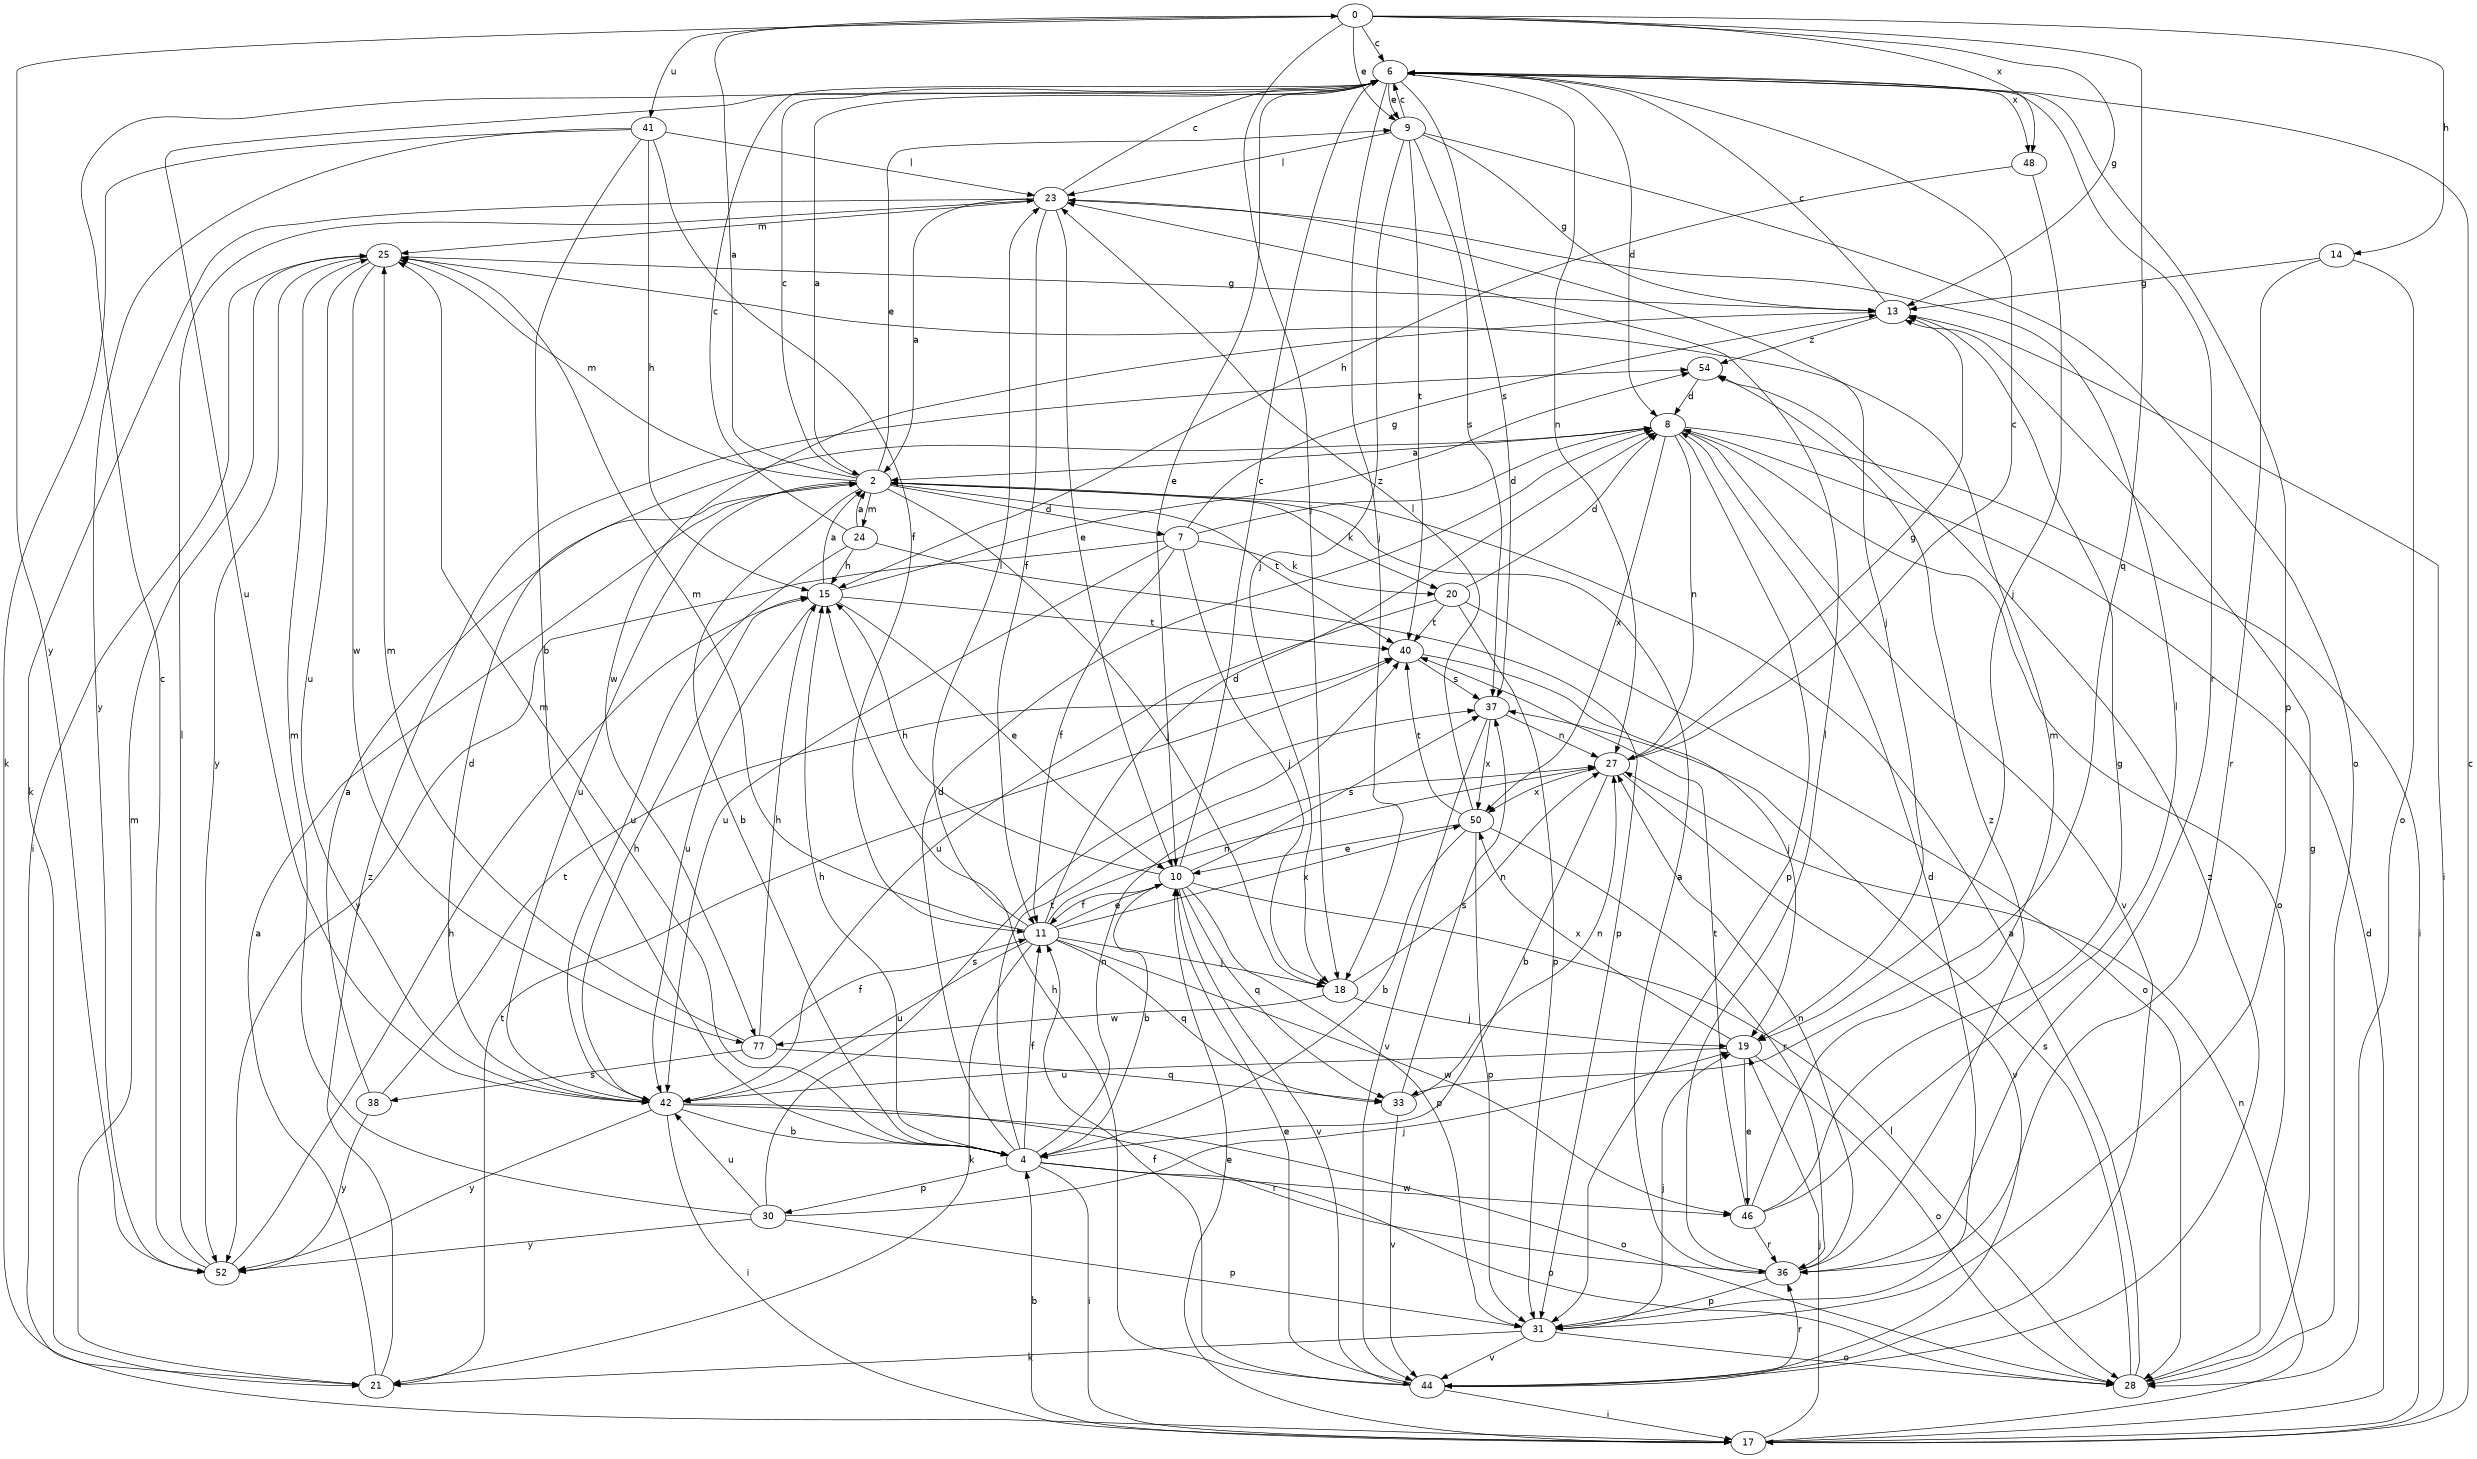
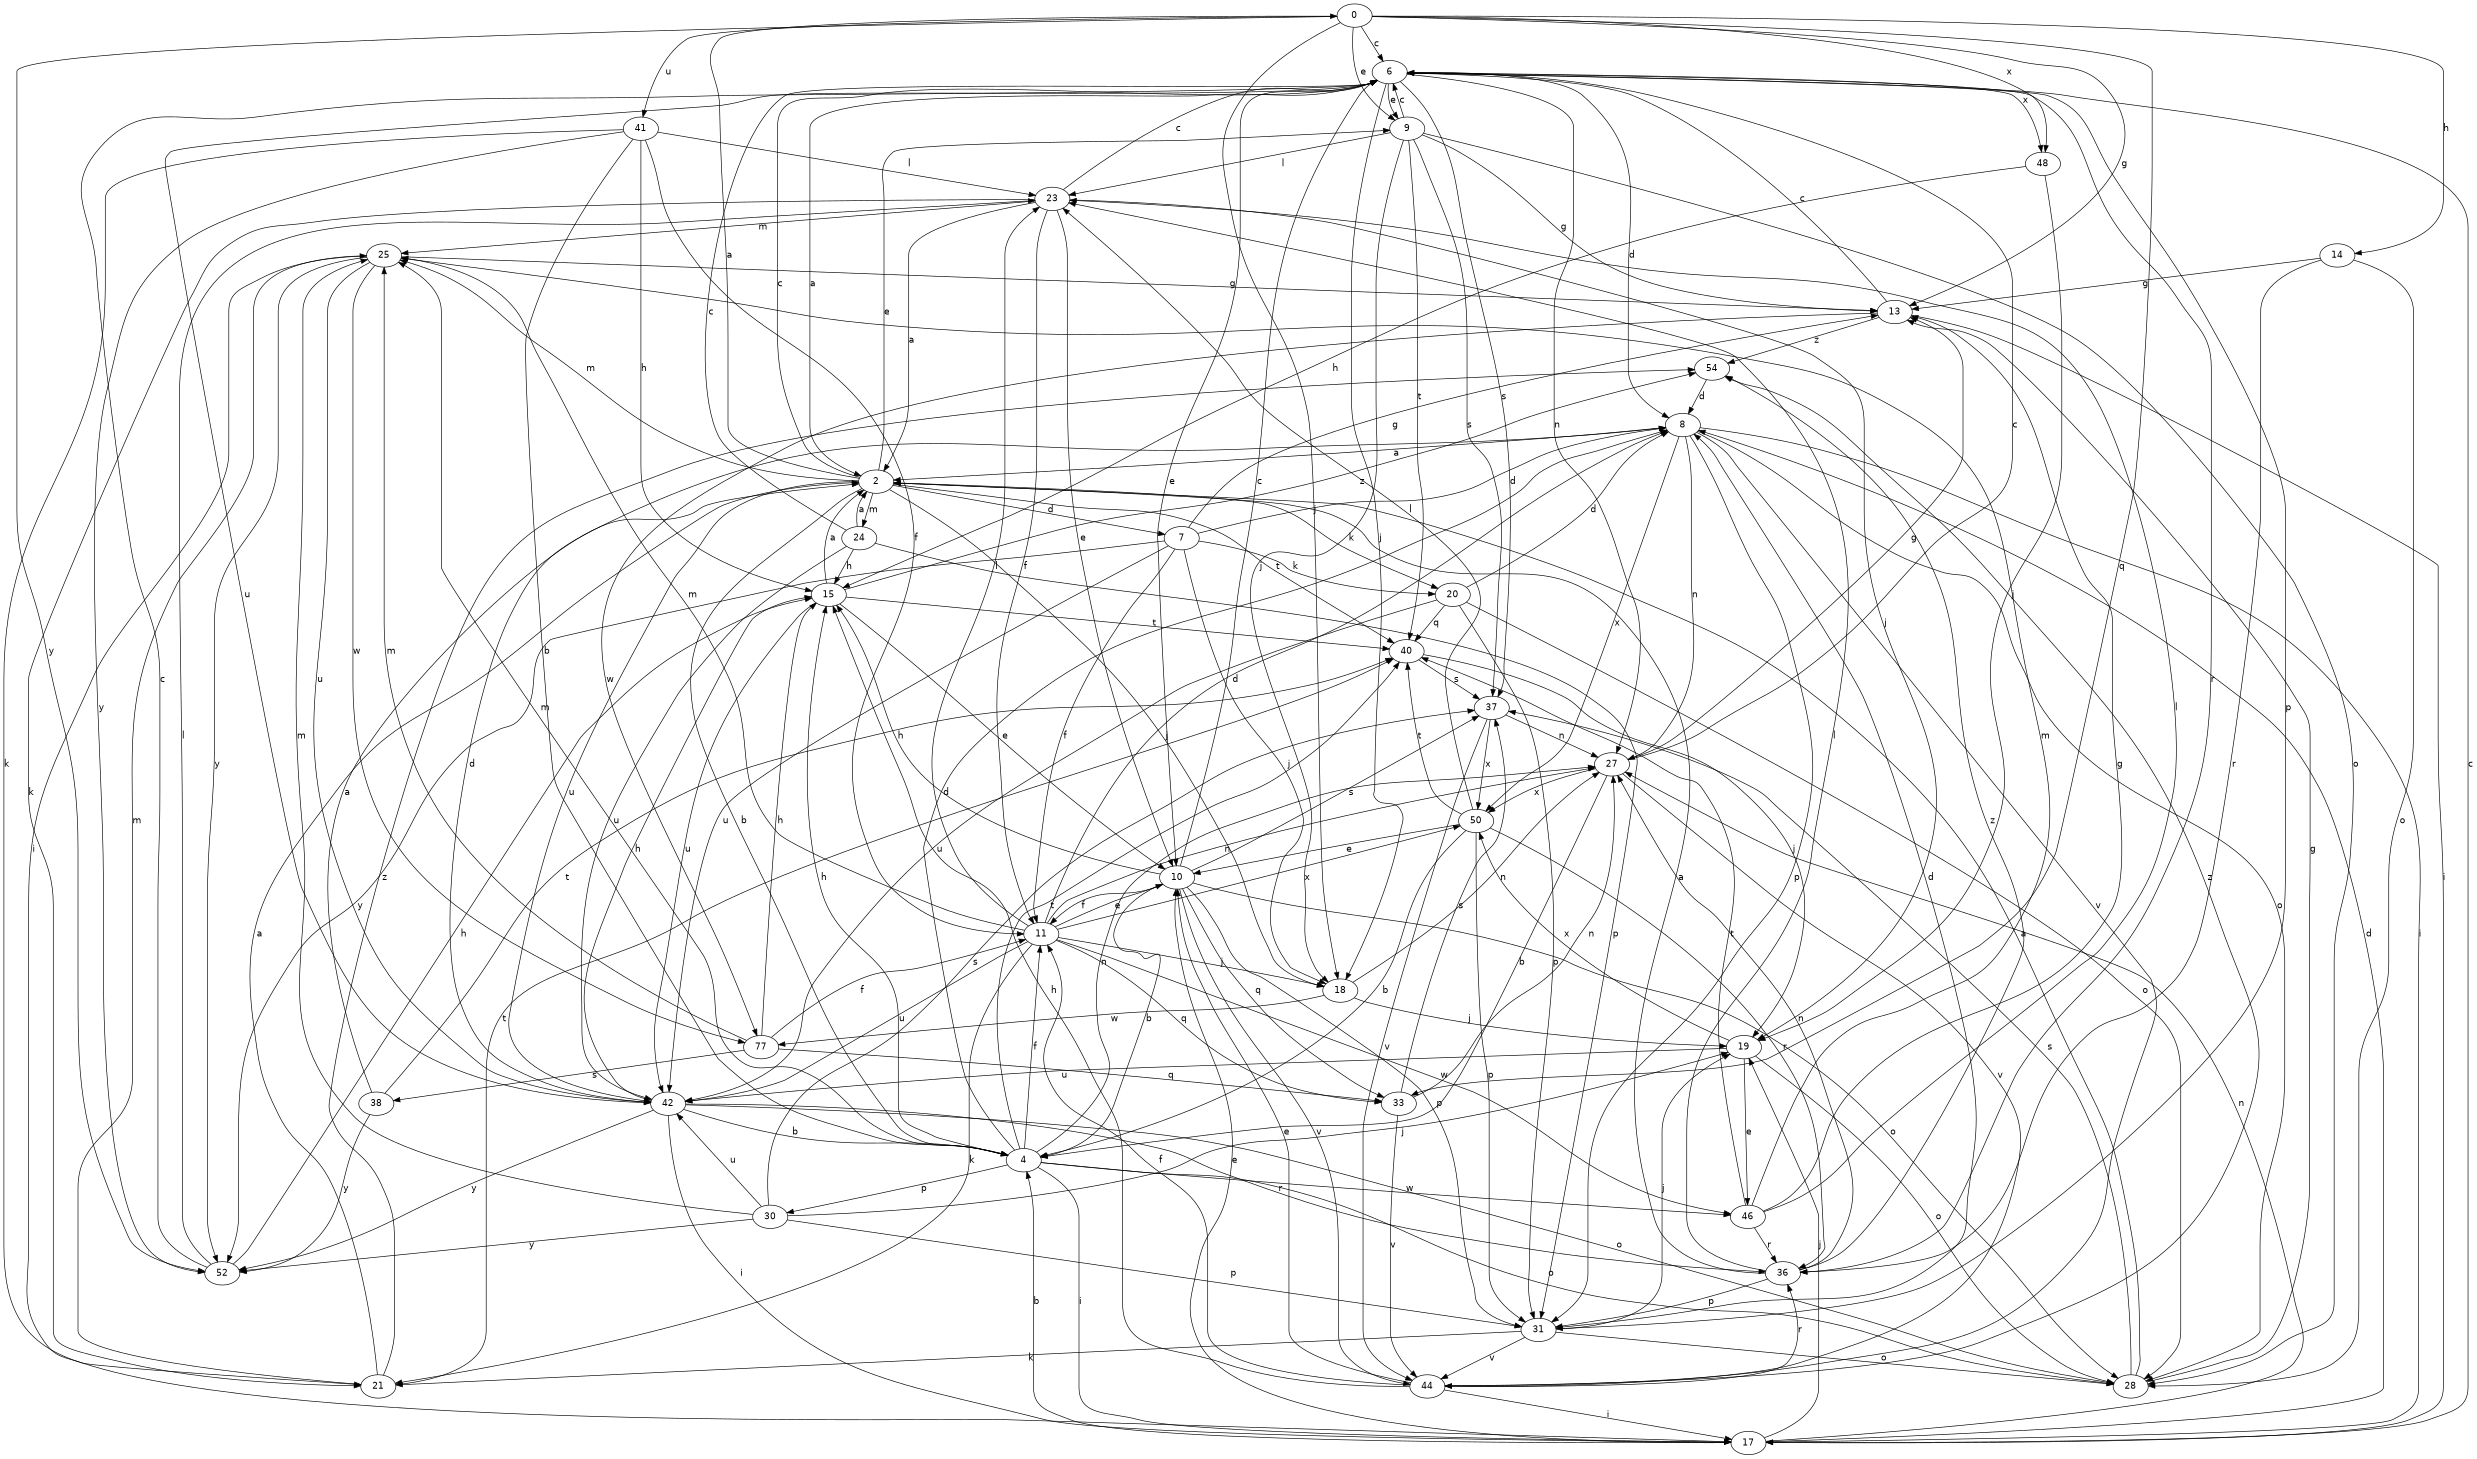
(1435, 623) -> (1436, 623)
(1891, 1132) -> (1893, 1132)
